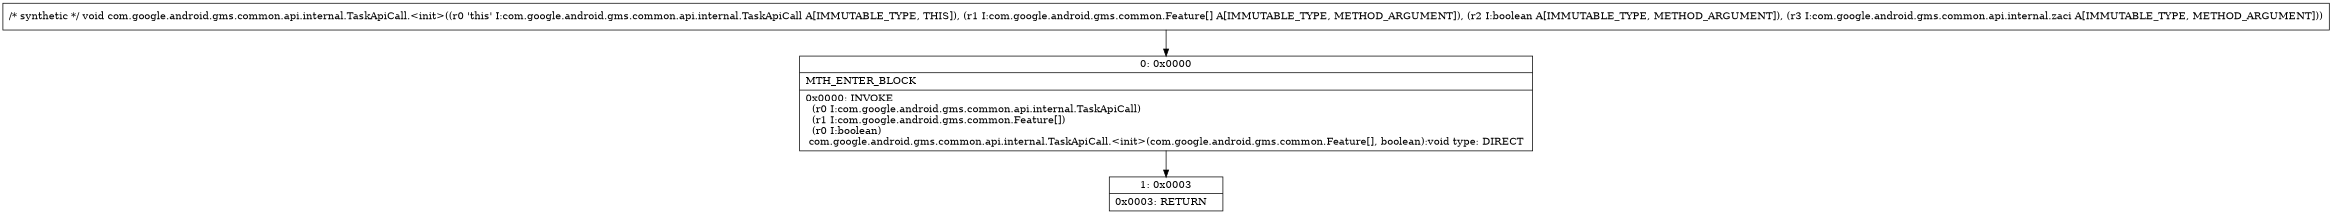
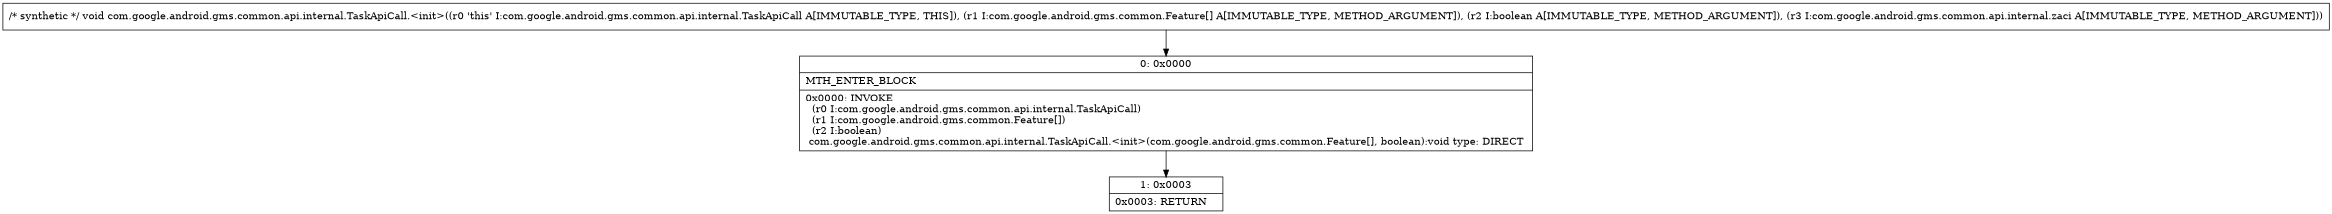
(844, 131) -> (844, 131)
